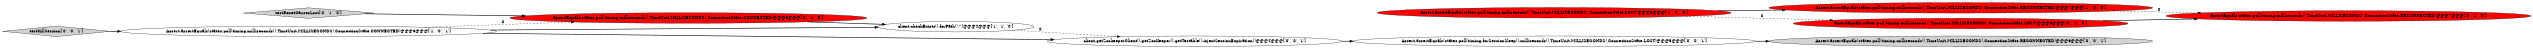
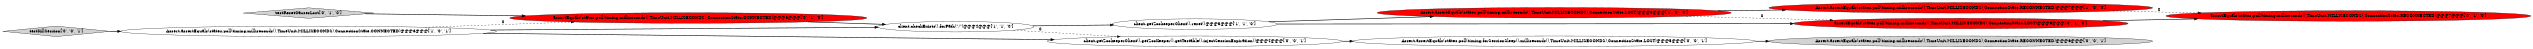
none -> (1195, 24)
